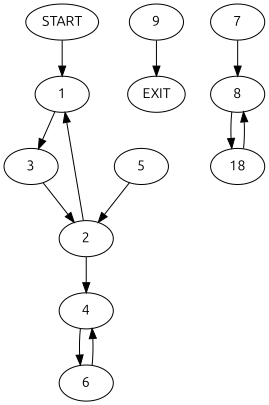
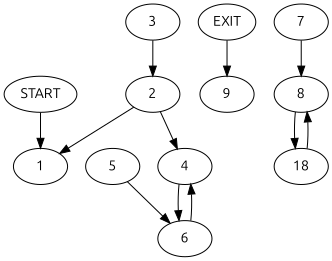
(156, 53) -> (227, 53)
(49, 126) -> none
(117, 199) -> (145, 199)
